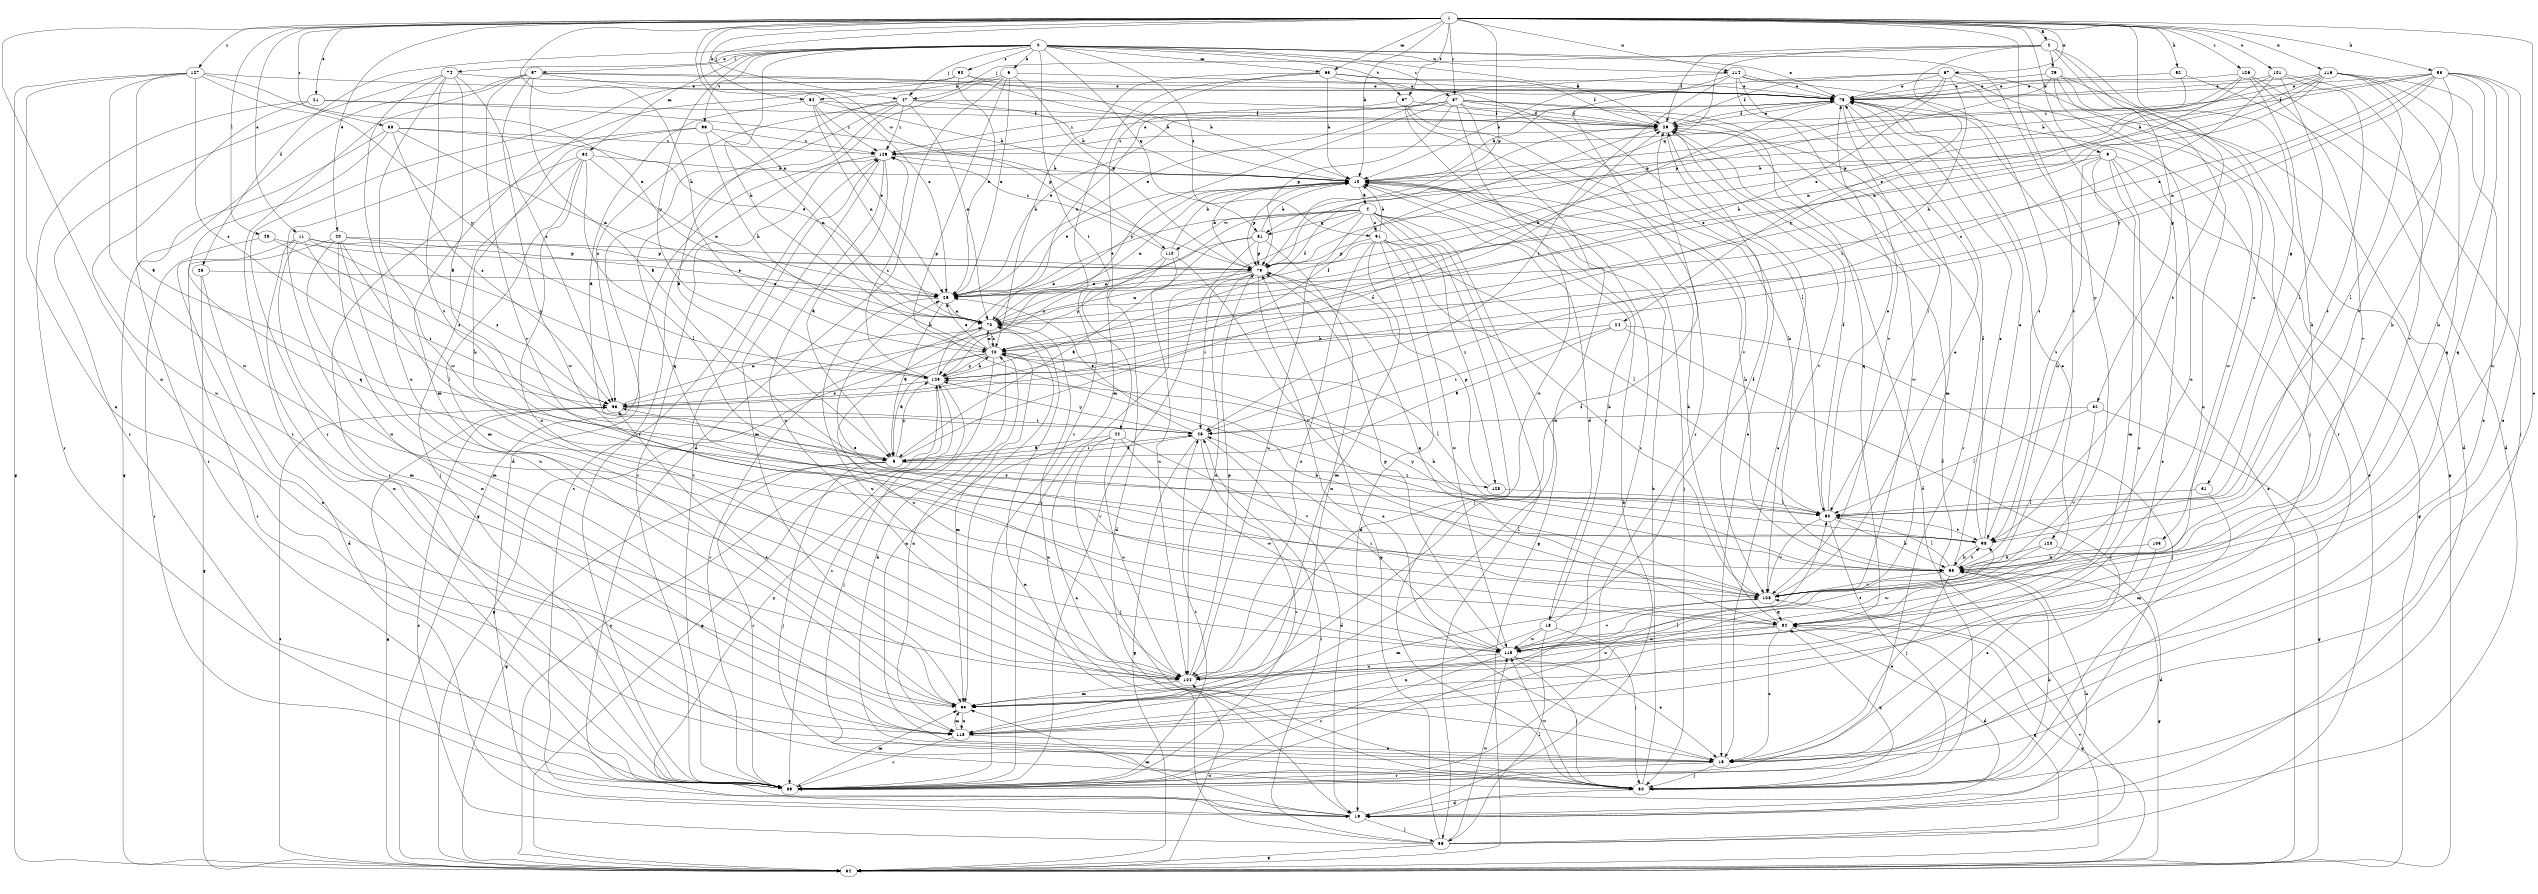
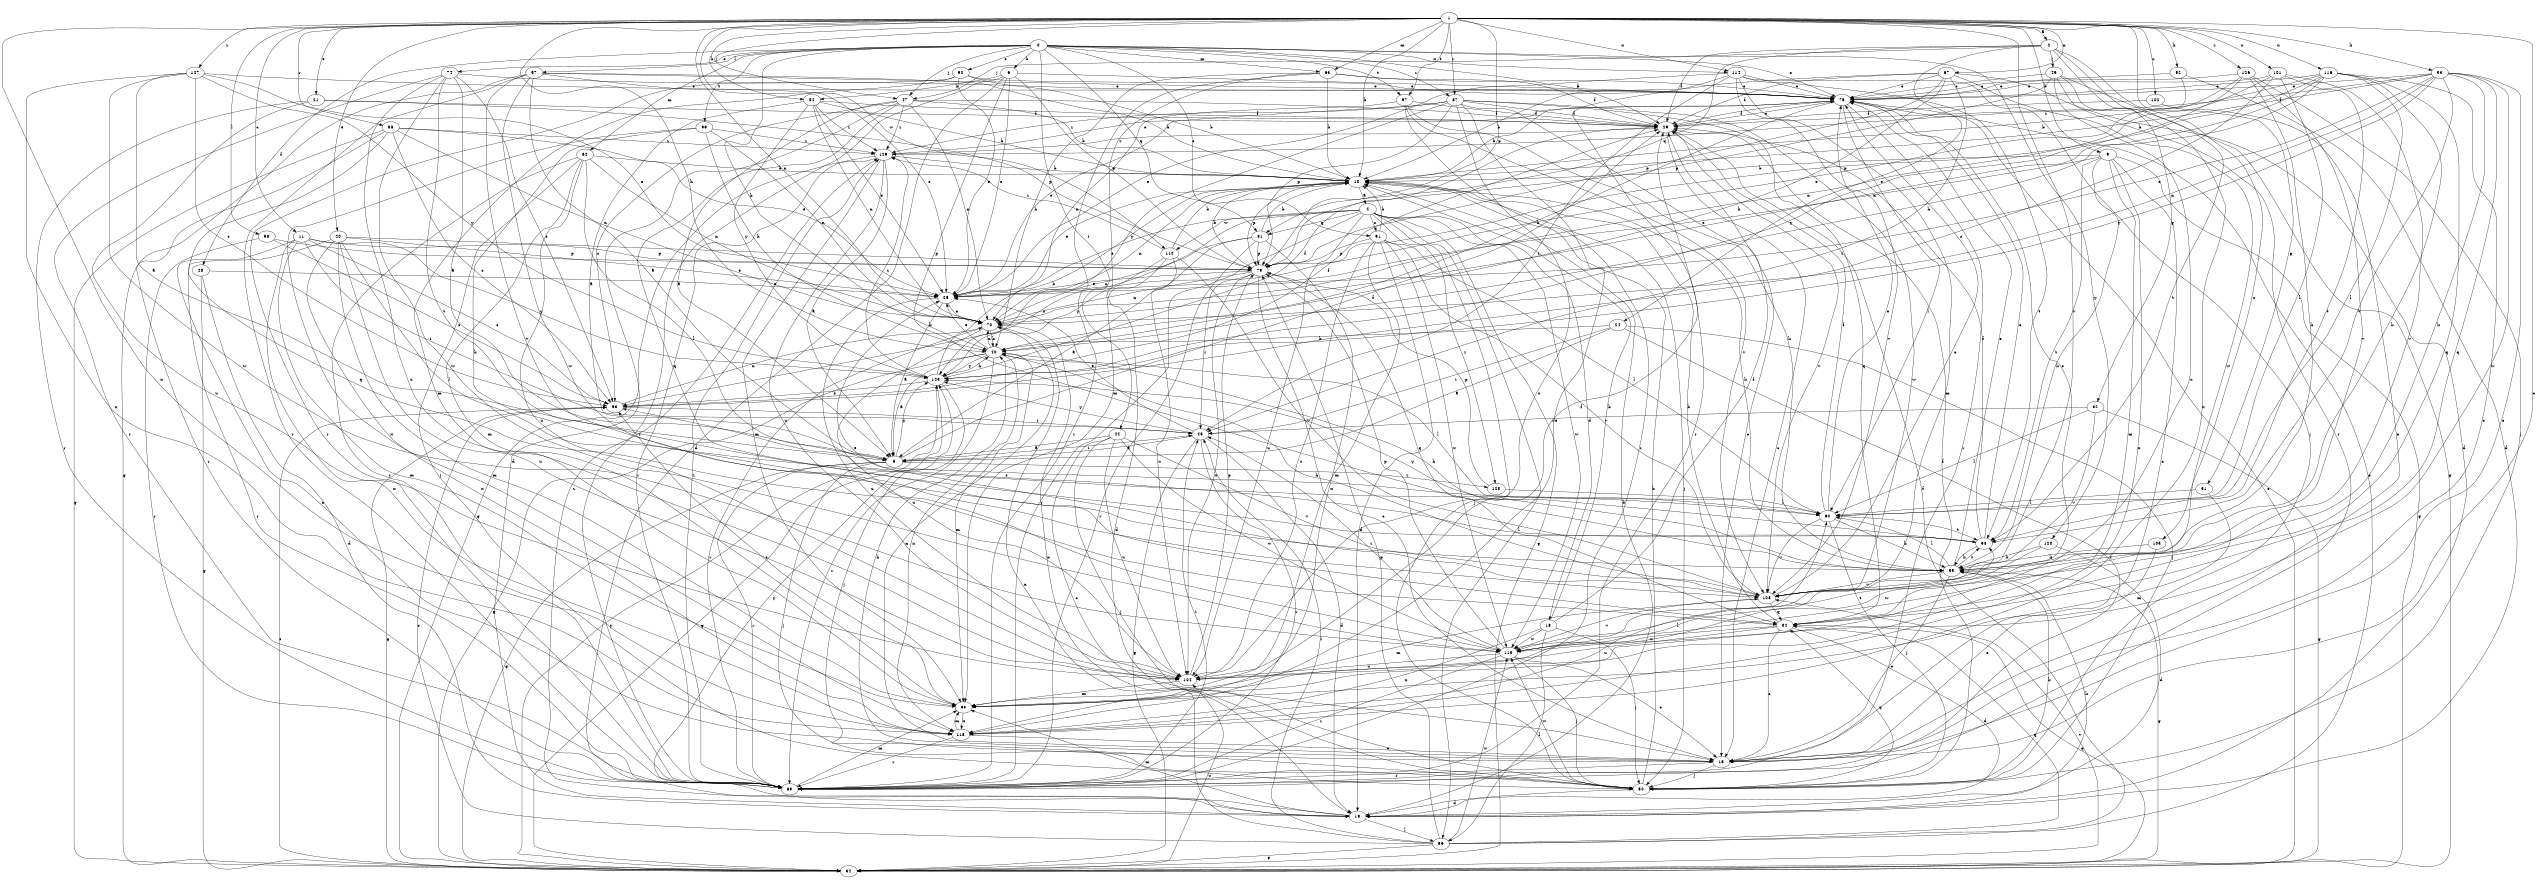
none -> (2155, 100)
(674, 150) -> (762, 273)
(1695, 208) -> none
(267, 237) -> (267, 237)
none -> (1562, 376)
(14, 799) -> (74, 779)
